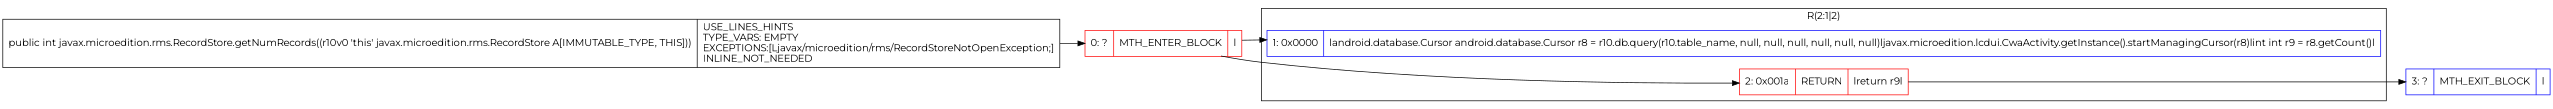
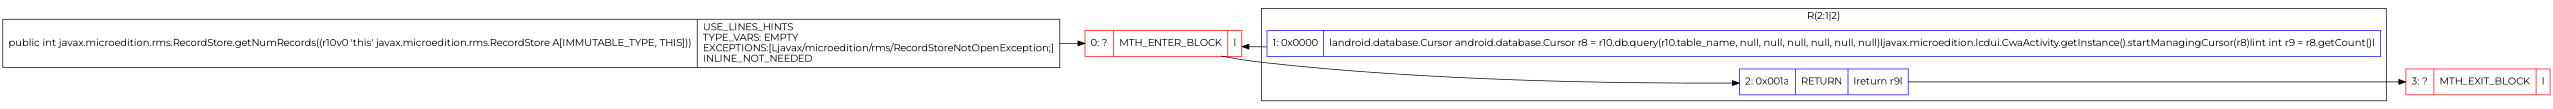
(1251, 40) -> (1257, 47)
(1824, 82) -> (1824, 82)
(2478, 82) -> (2478, 82)
